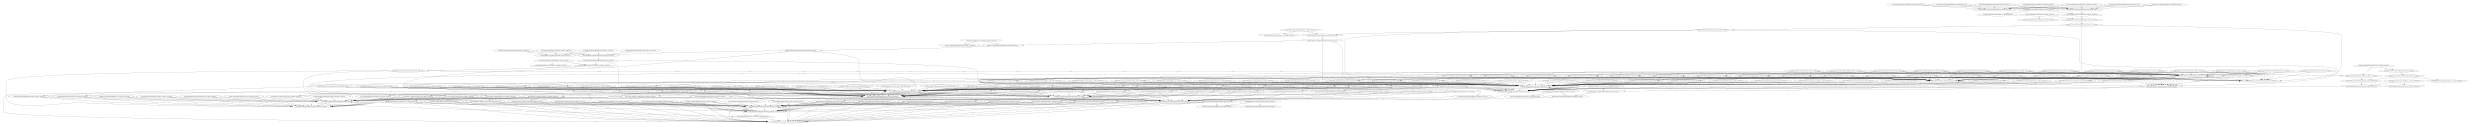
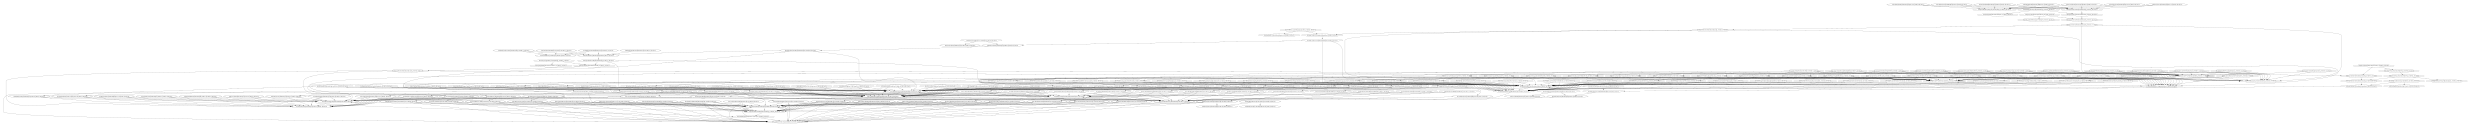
(2274, 71) -> none
